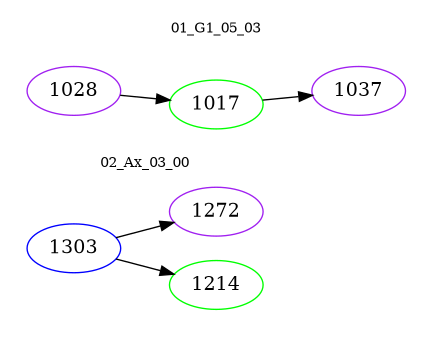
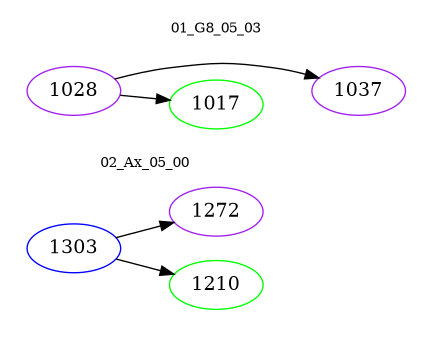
(216, 29) -> (216, 29)
(281, 98) -> (210, 64)
(145, 164) -> (145, 164)
(216, 285) -> (216, 285)
